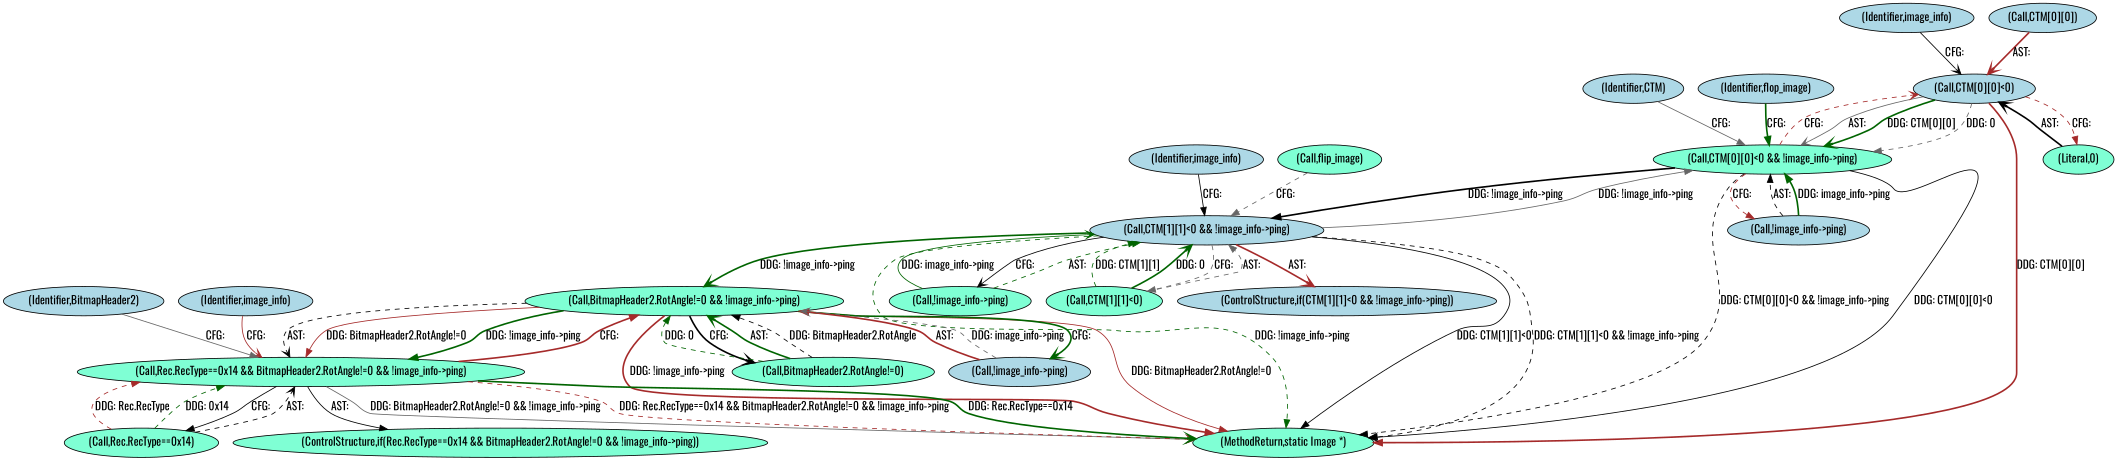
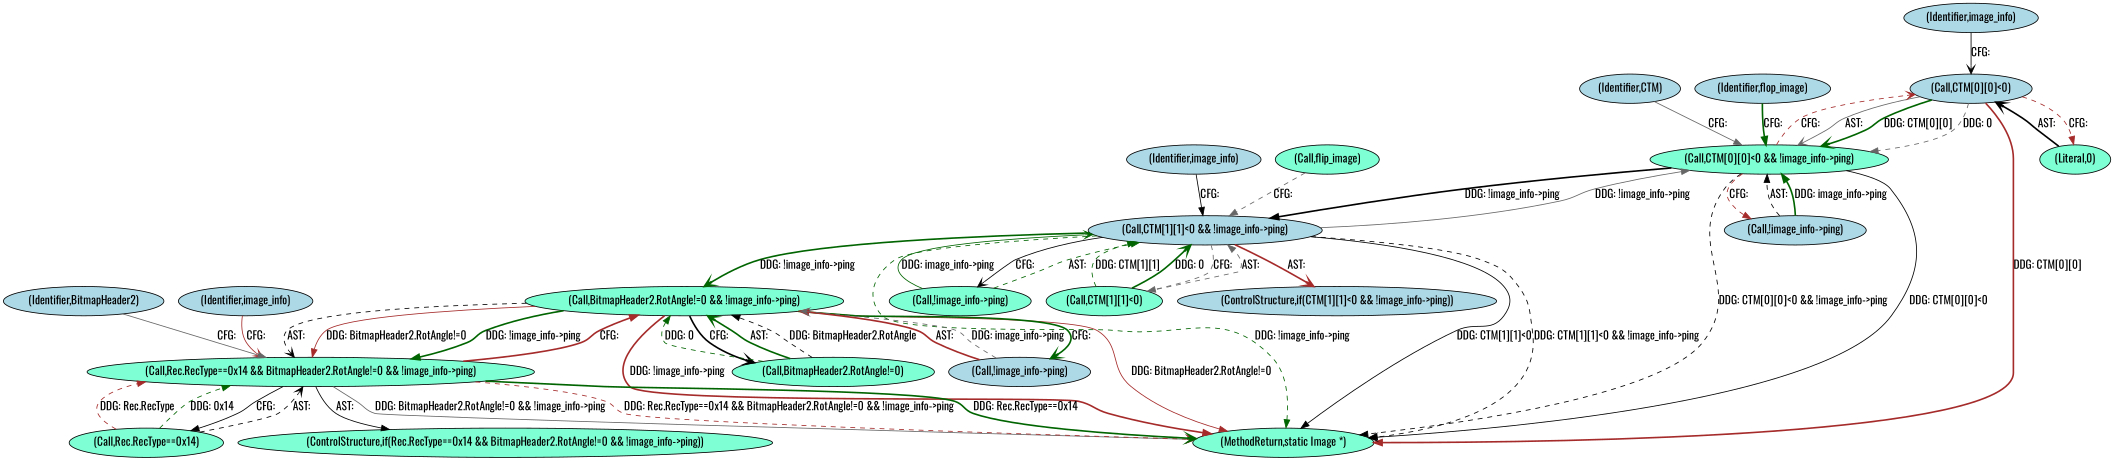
(2043, 18) -> none
